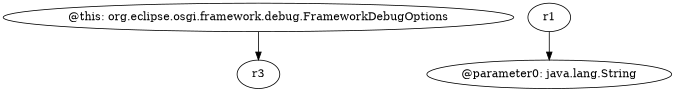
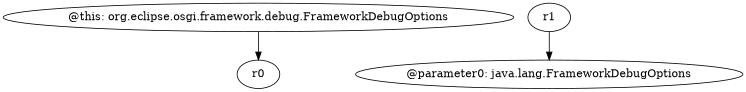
(258, 74) -> (258, 74)
(549, 74) -> (549, 74)
